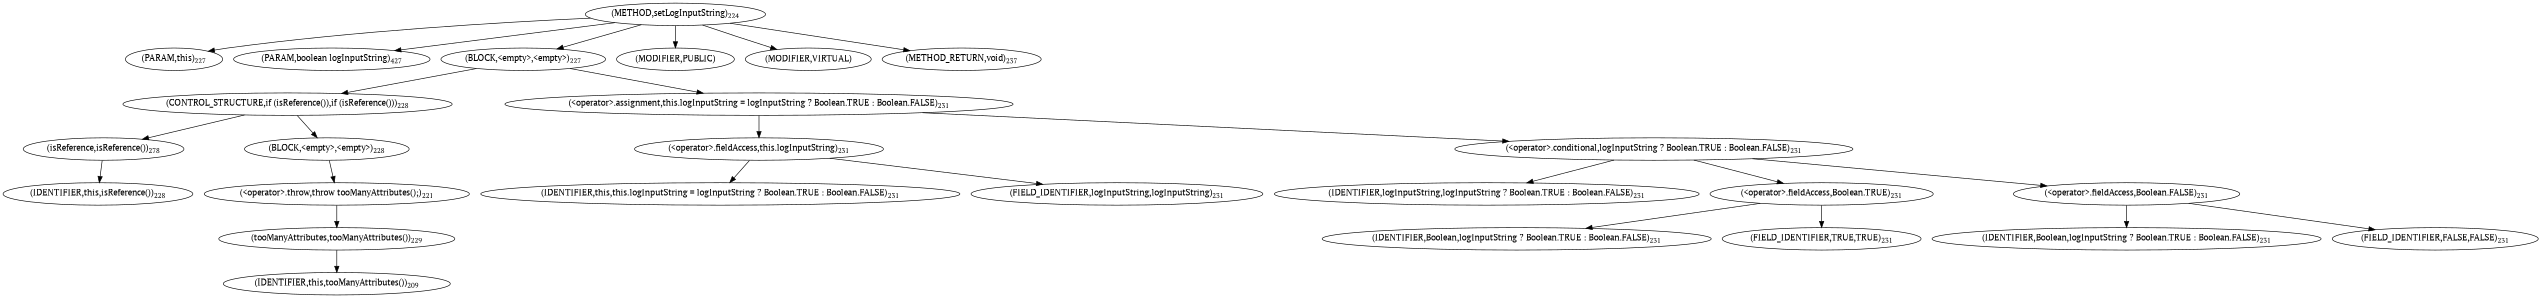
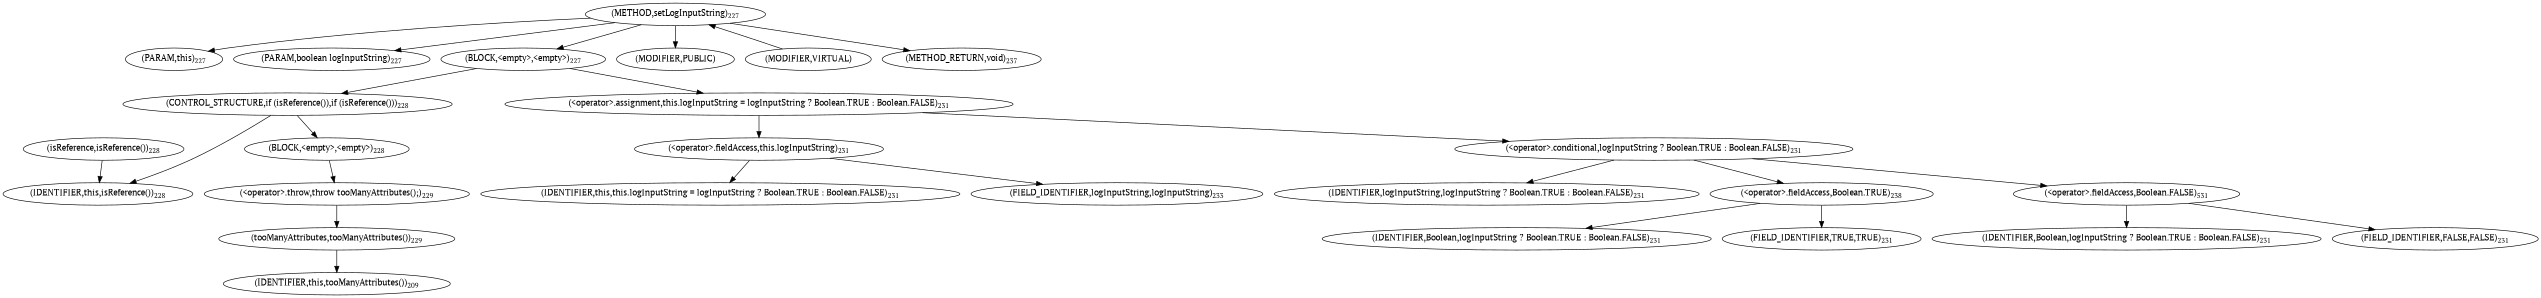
(734, 13) -> (734, 13)
(737, 36) -> (749, 38)
(396, 58) -> (396, 58)
(196, 126) -> (205, 153)
(154, 148) -> (154, 148)
(428, 193) -> (428, 193)
(1218, 193) -> (1218, 193)
(1896, 193) -> (1896, 193)
(2203, 193) -> (2203, 193)
